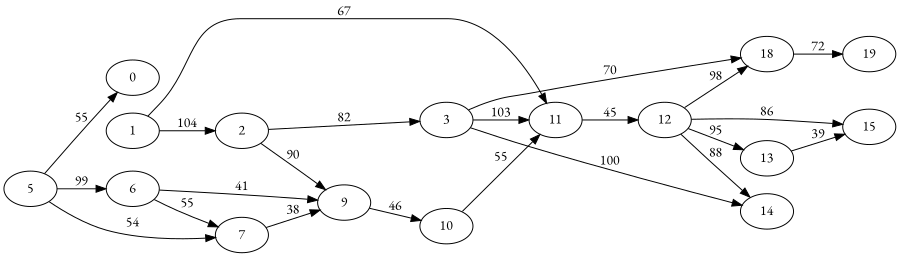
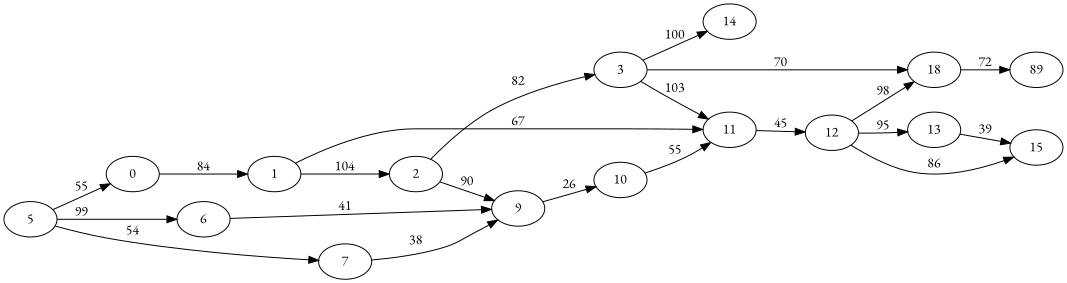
(869, 54) -> (1036, 70)
(711, 163) -> none
none -> (198, 174)
(395, 206) -> (569, 184)
(181, 212) -> none
